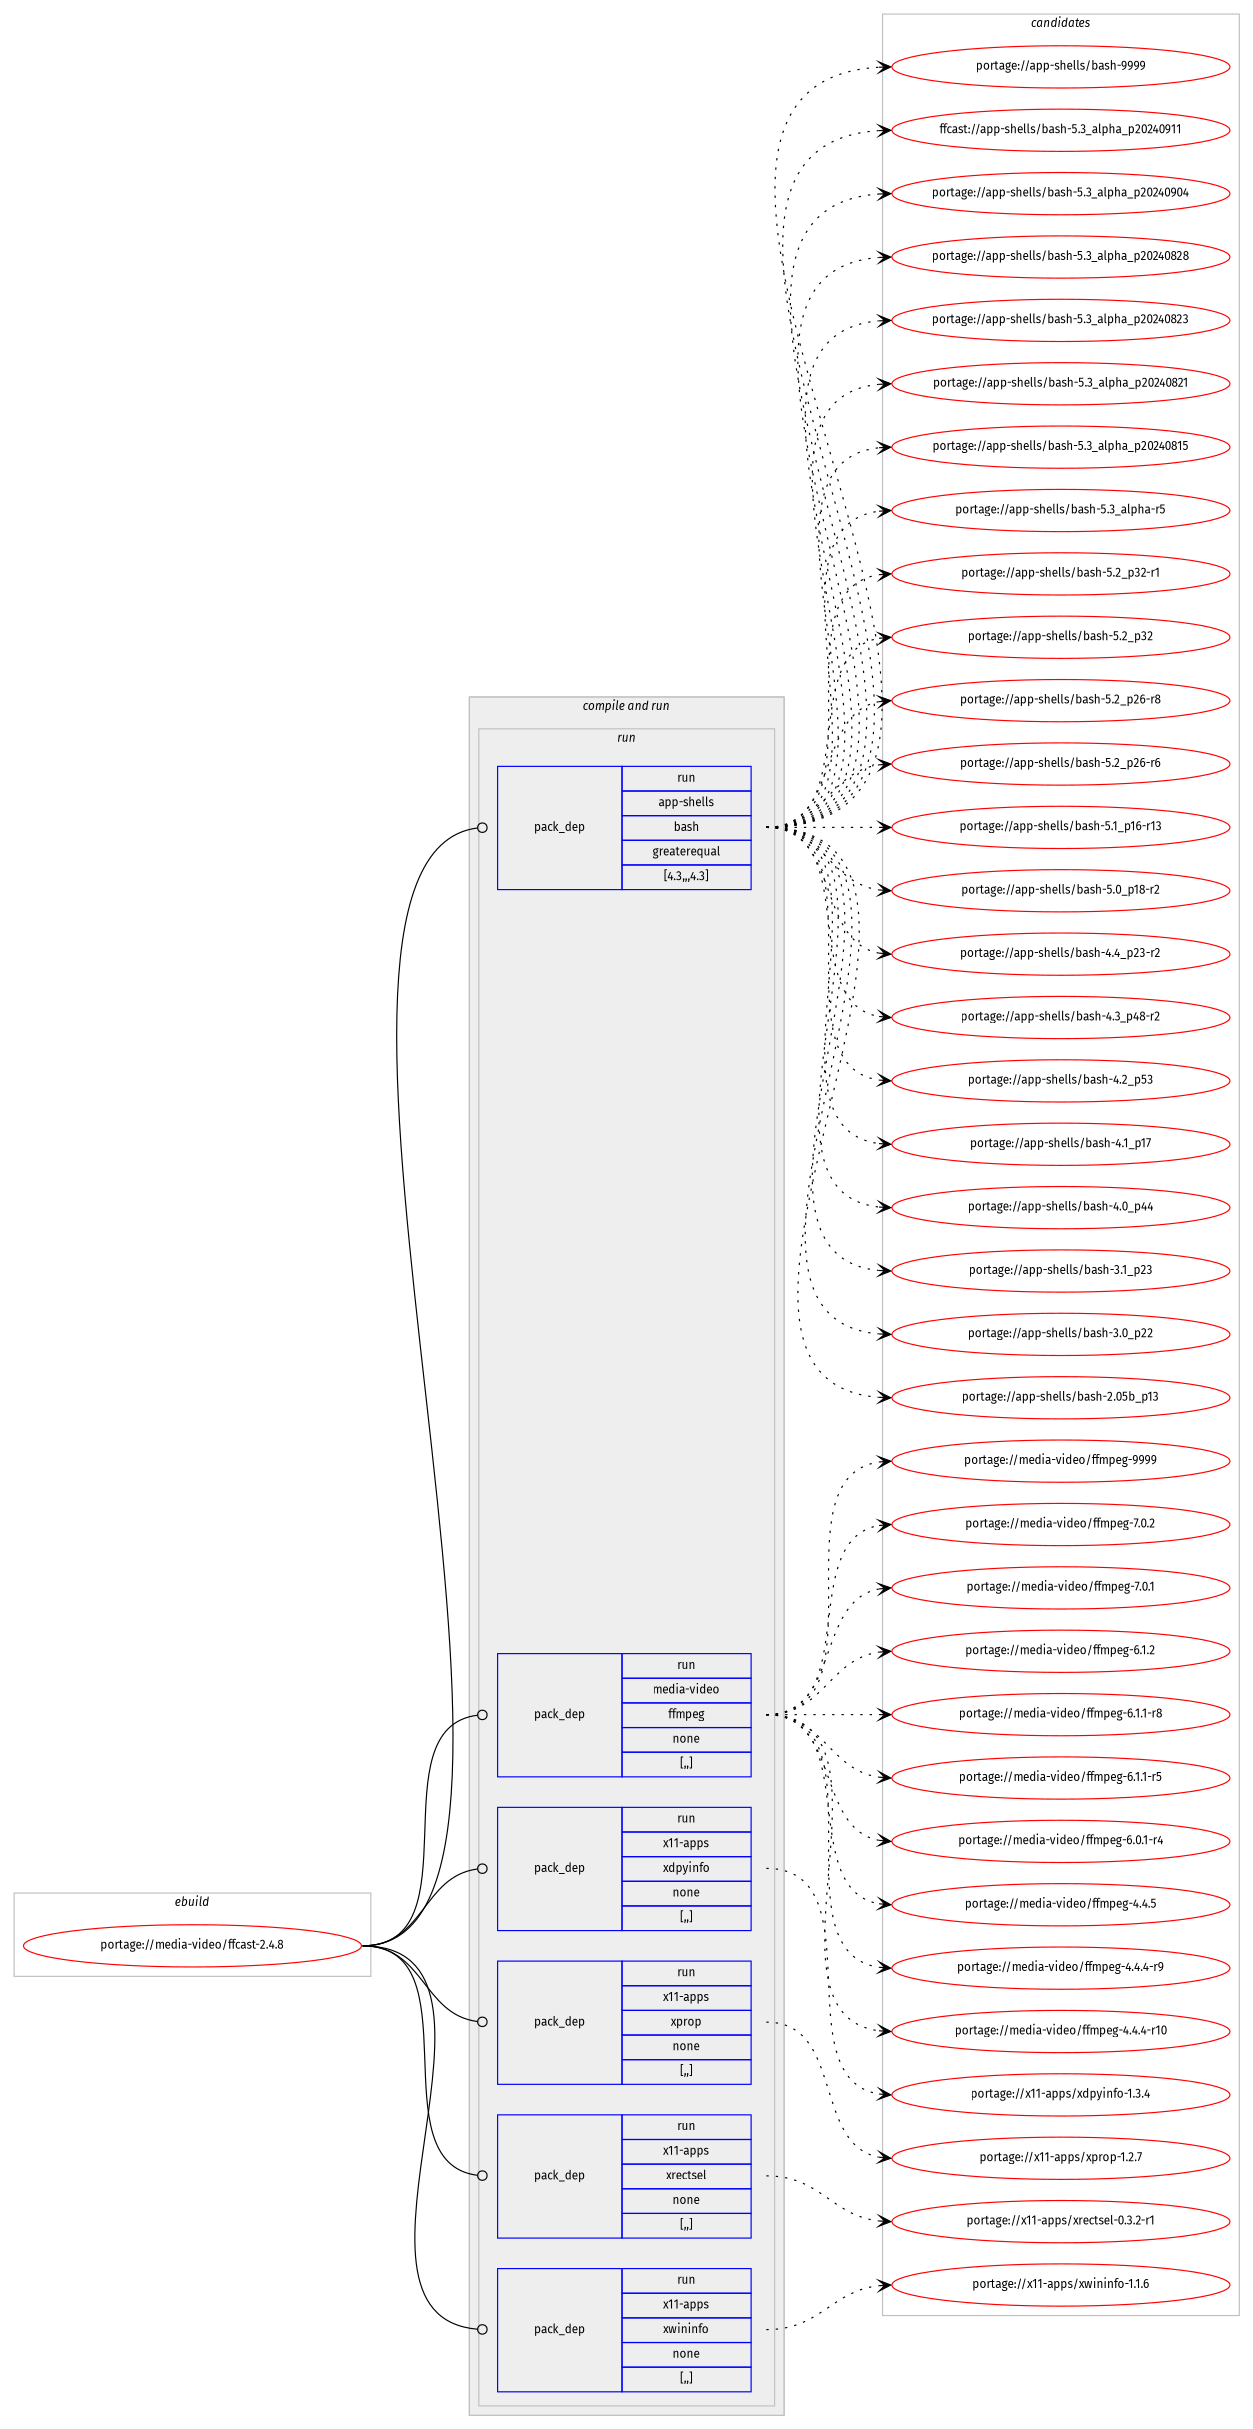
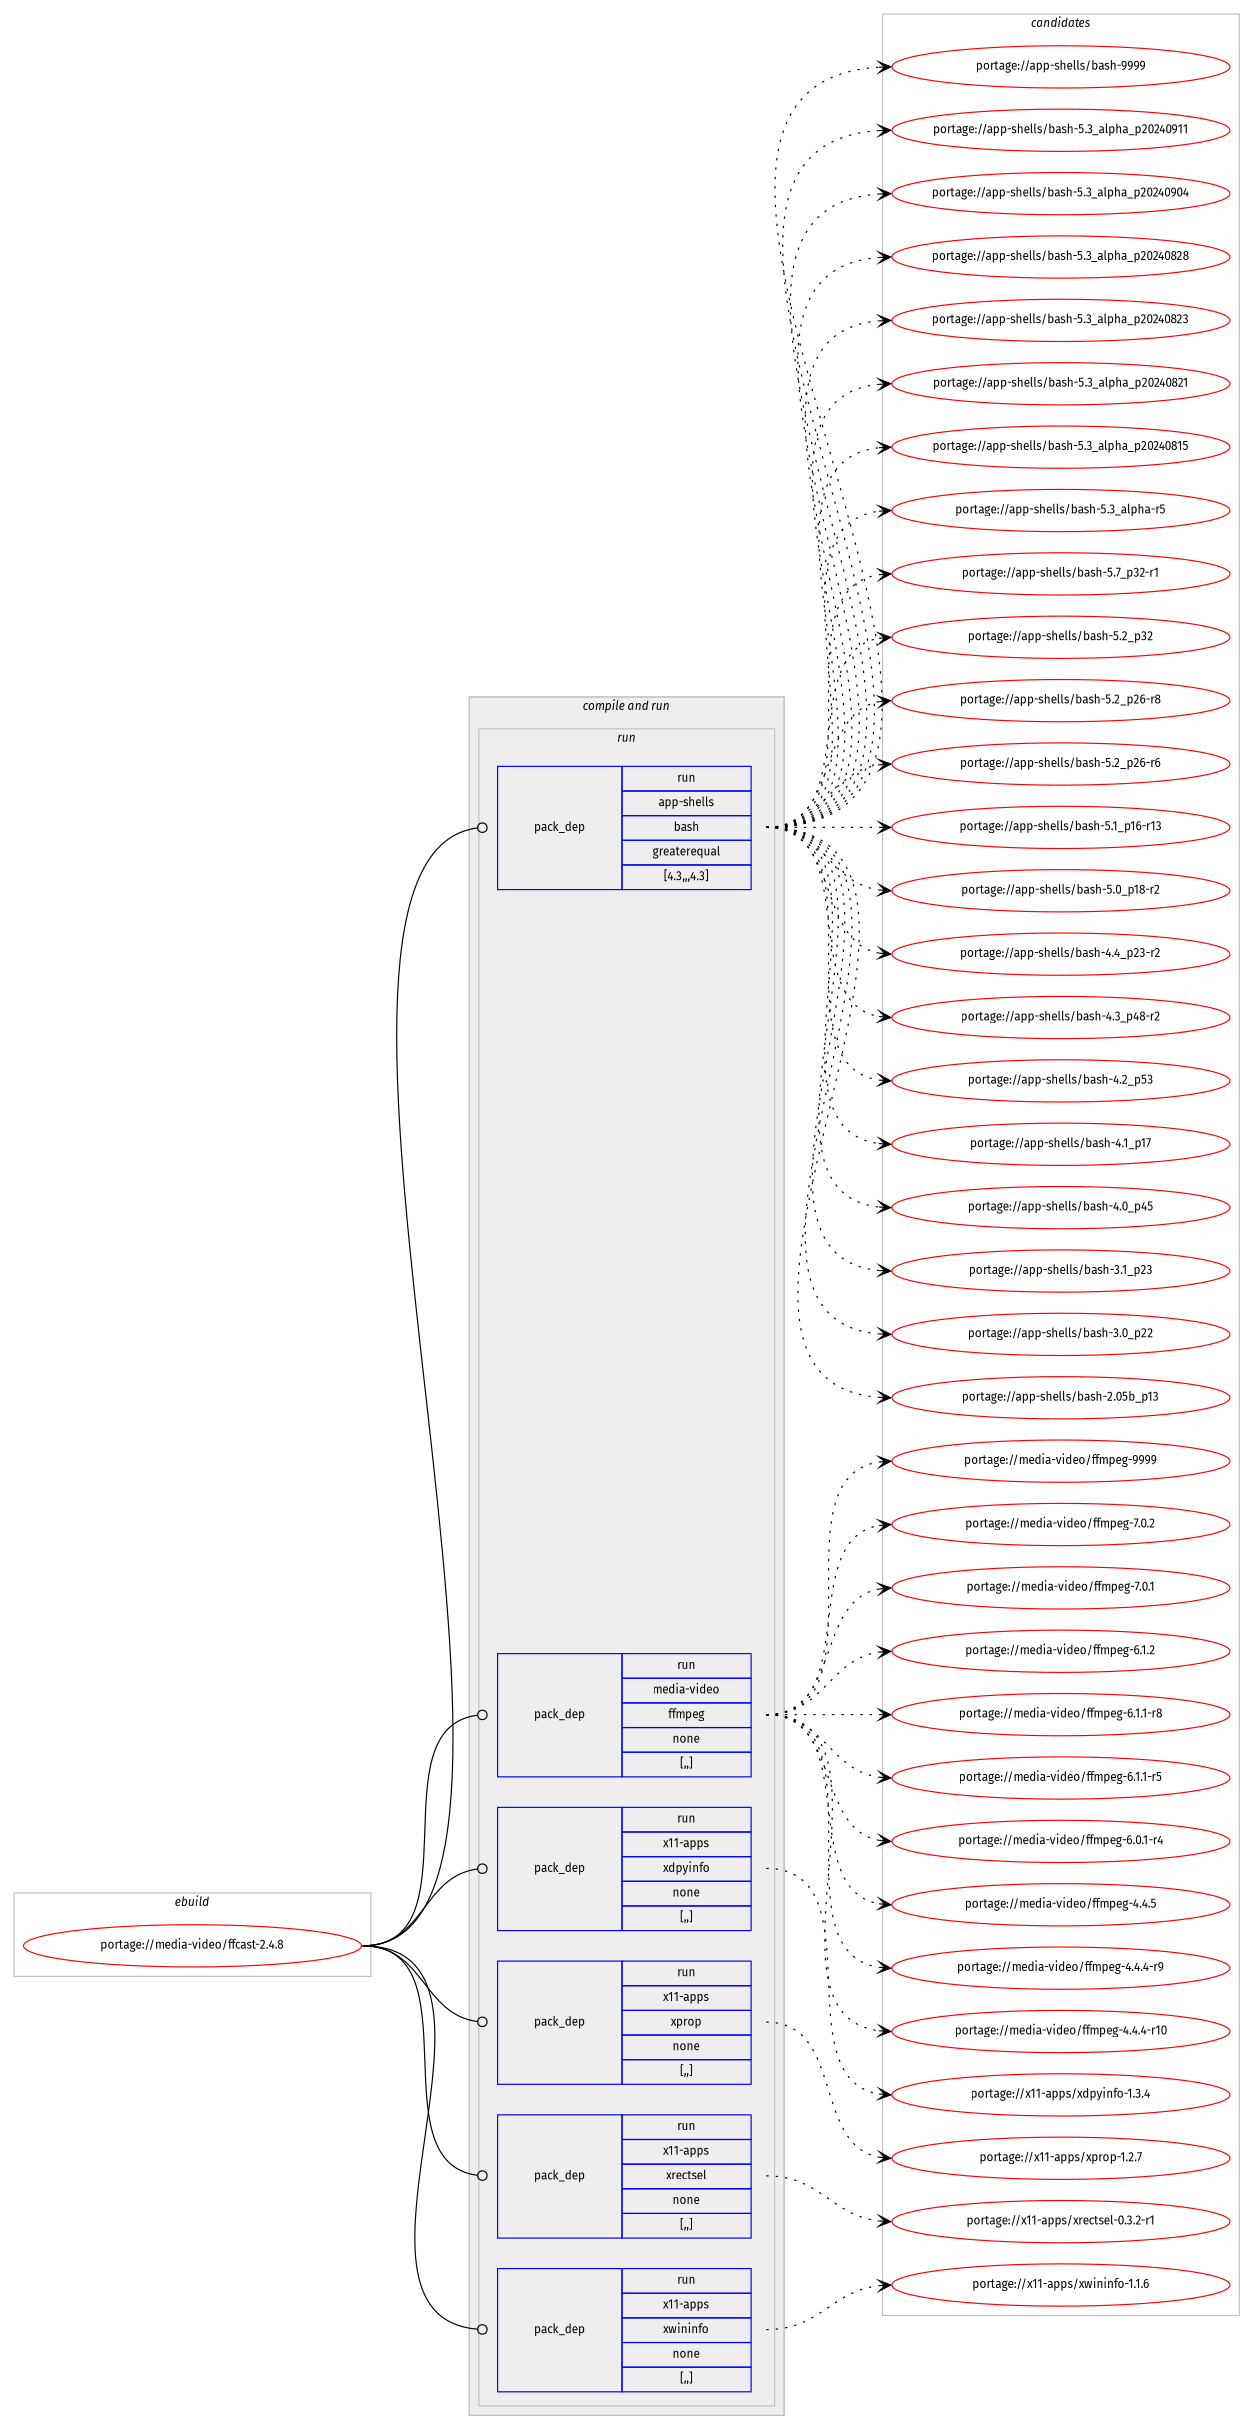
(1061, 130) -> (1061, 130)
(1061, 574) -> (1061, 574)
(1061, 1208) -> (1061, 1208)
